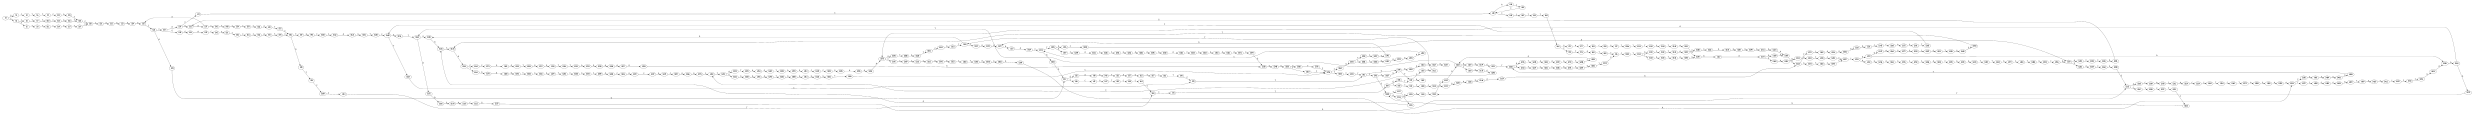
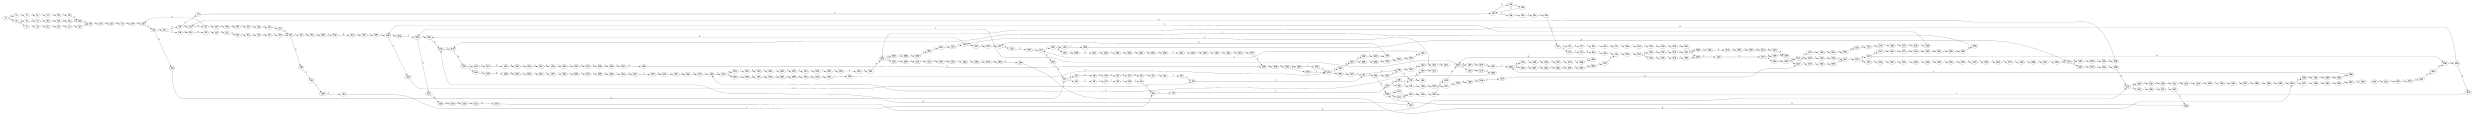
(2368, 82) -> none
